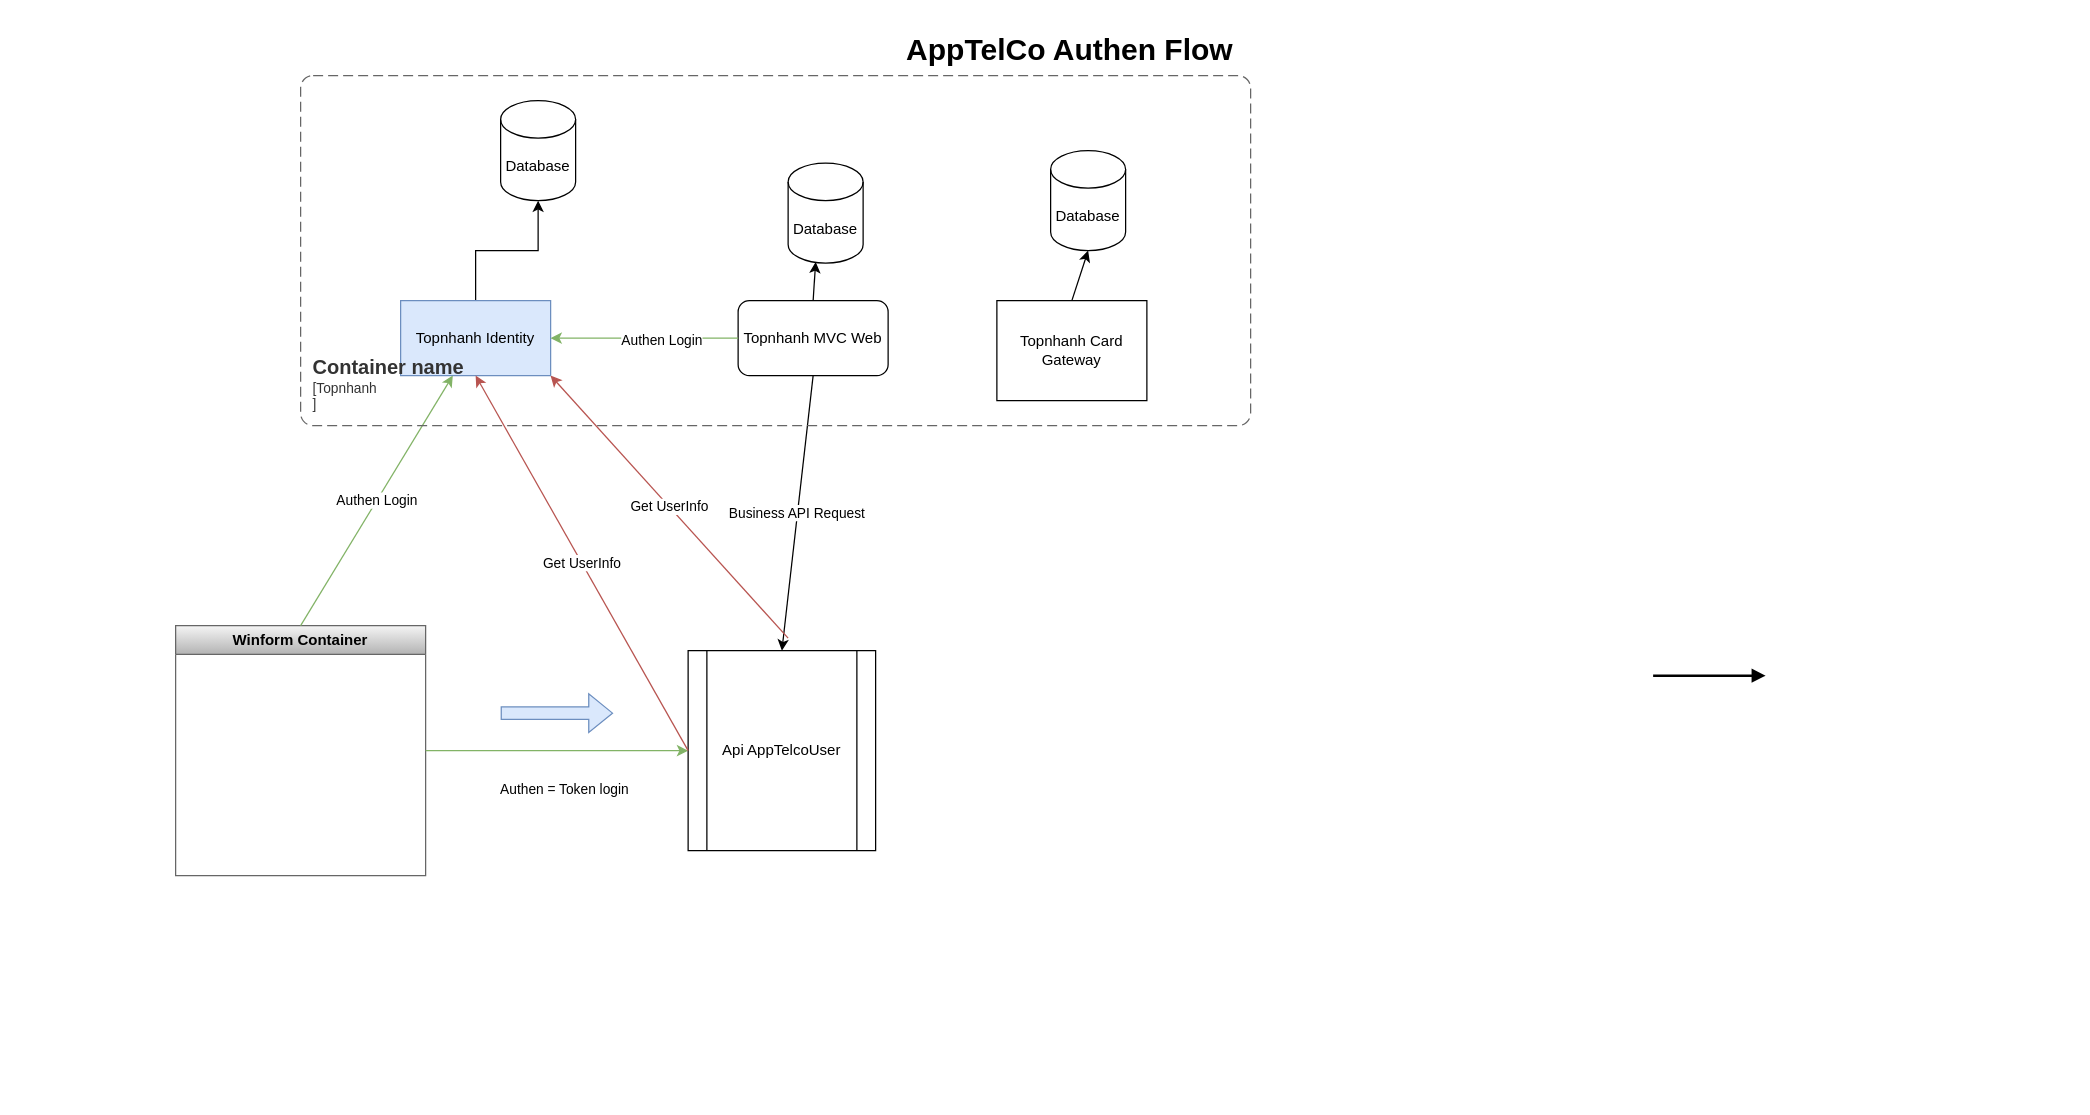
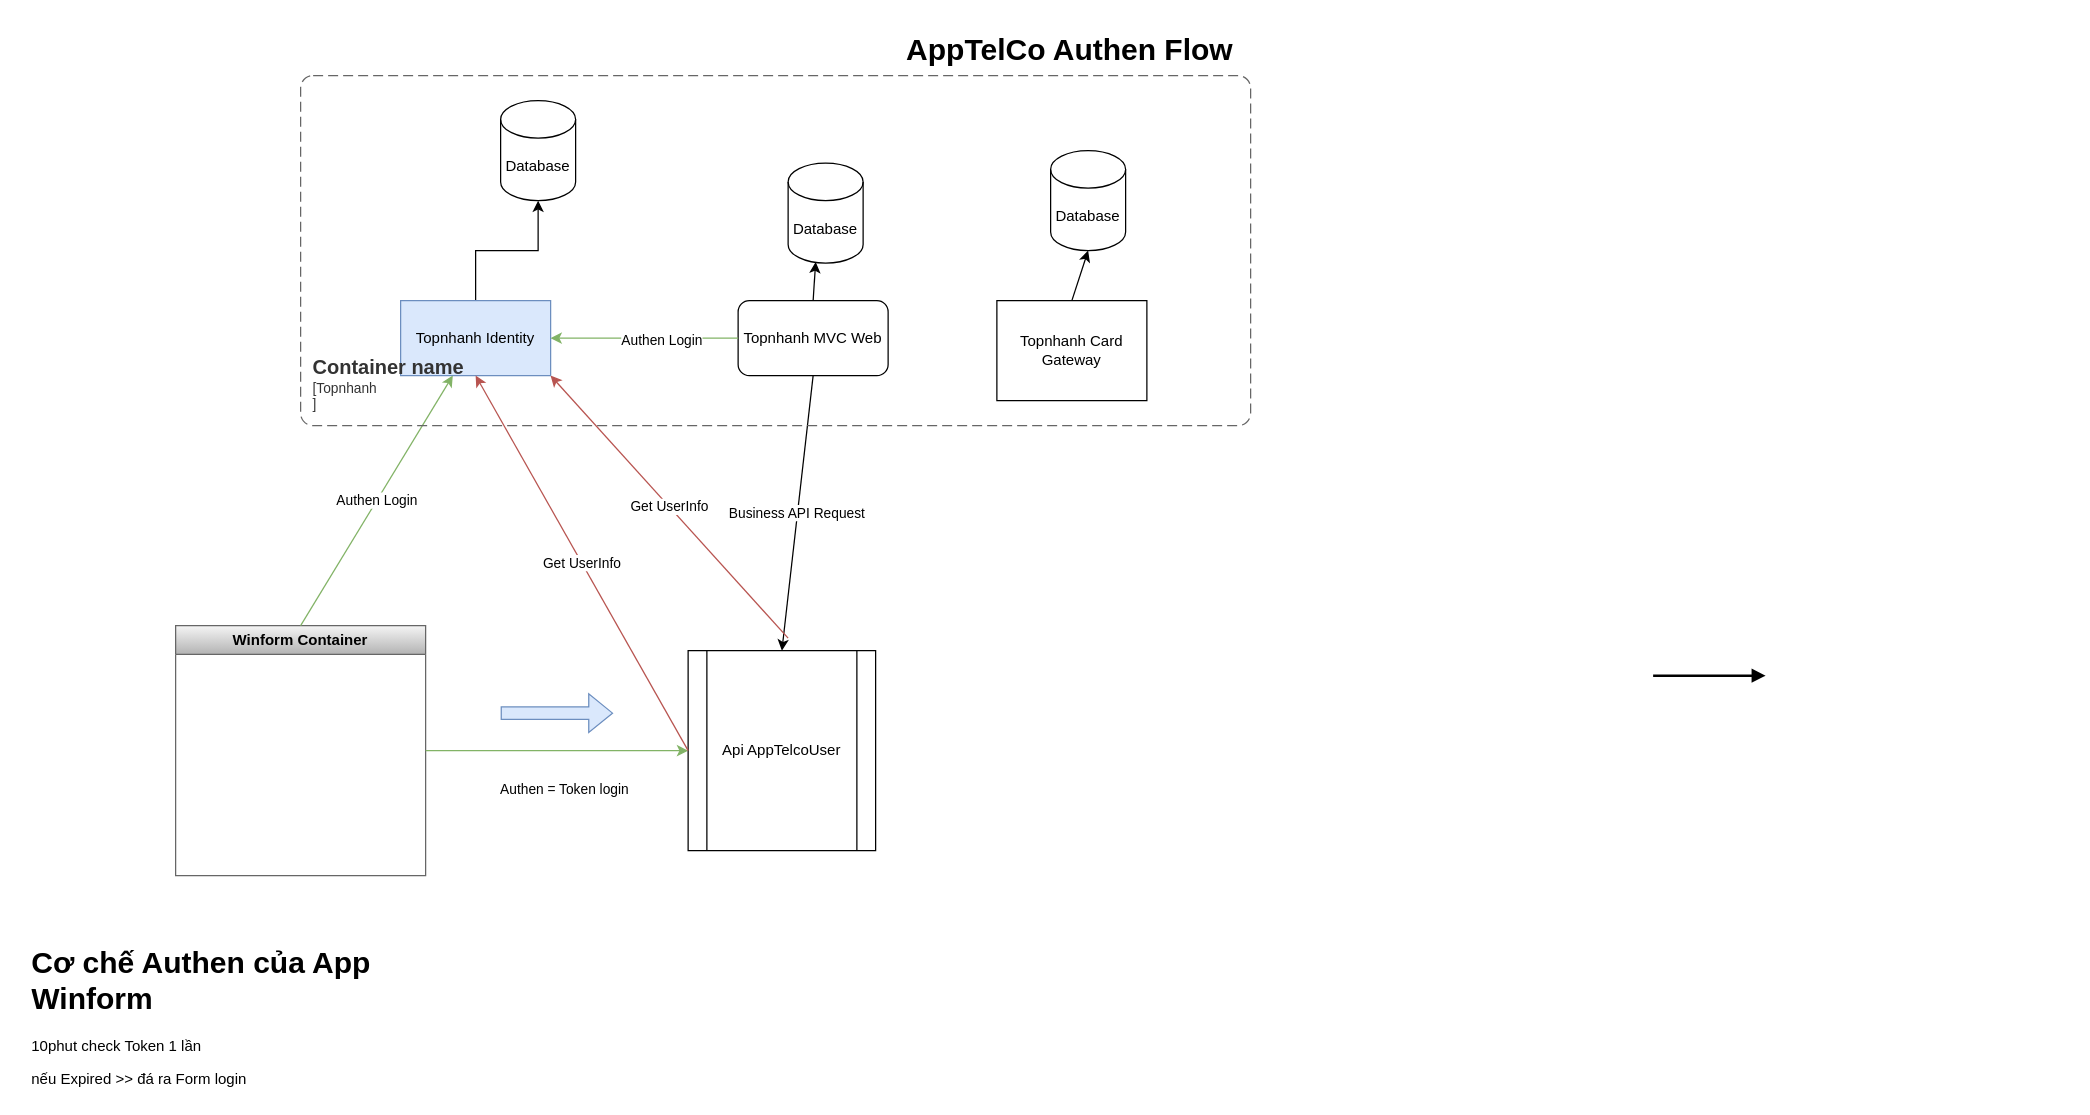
none -> (219, 1013)
